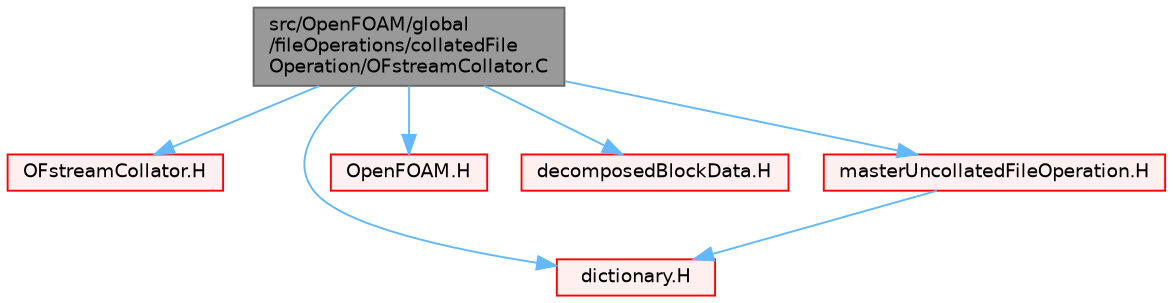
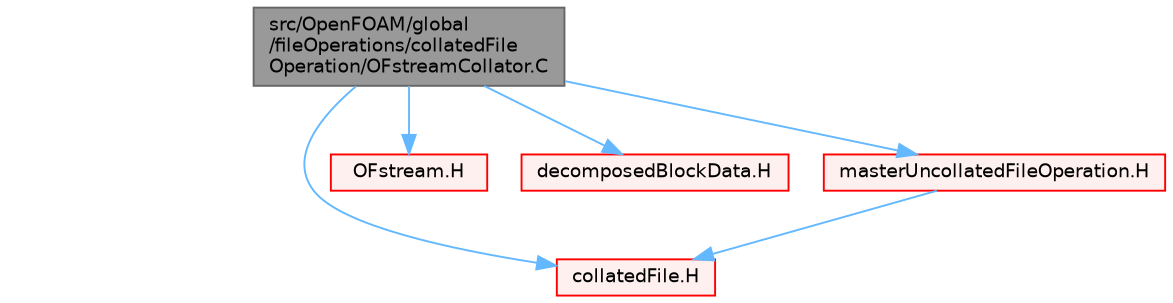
(115, 173) -> none
(409, 173) -> (409, 173)
(636, 277) -> (636, 277)
